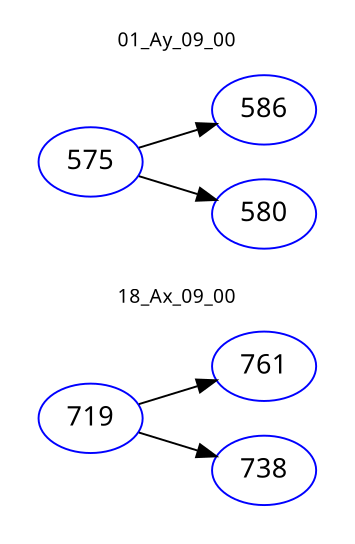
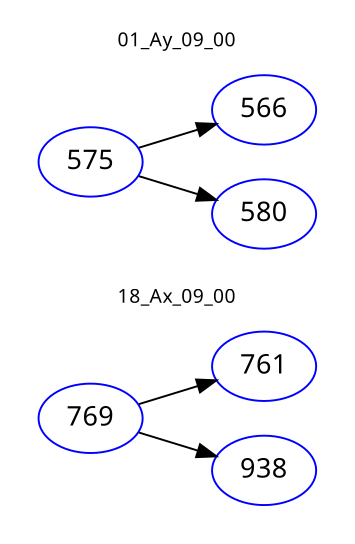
(264, 110) -> (264, 110)
(91, 418) -> (91, 418)
(264, 470) -> (264, 470)
